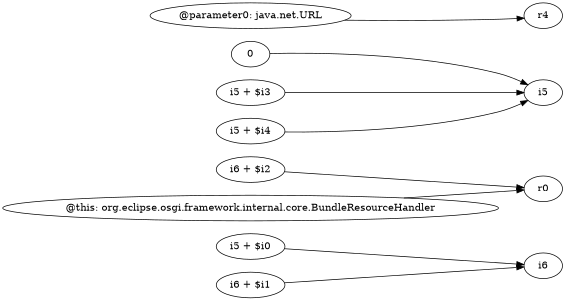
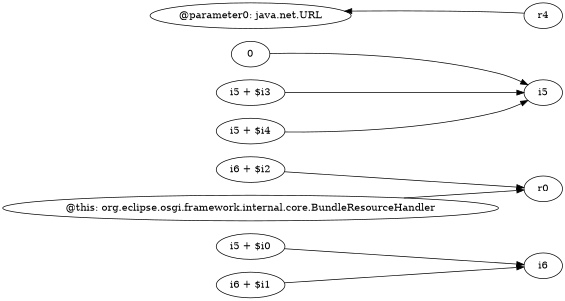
(431, 20) -> (438, 11)
